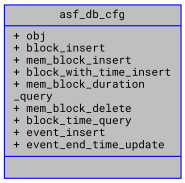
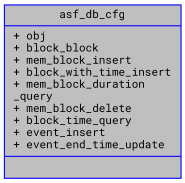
(60, 48) -> (57, 48)
